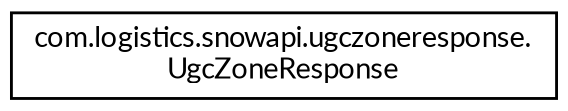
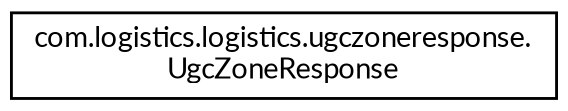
(284, 56) -> (284, 56)
